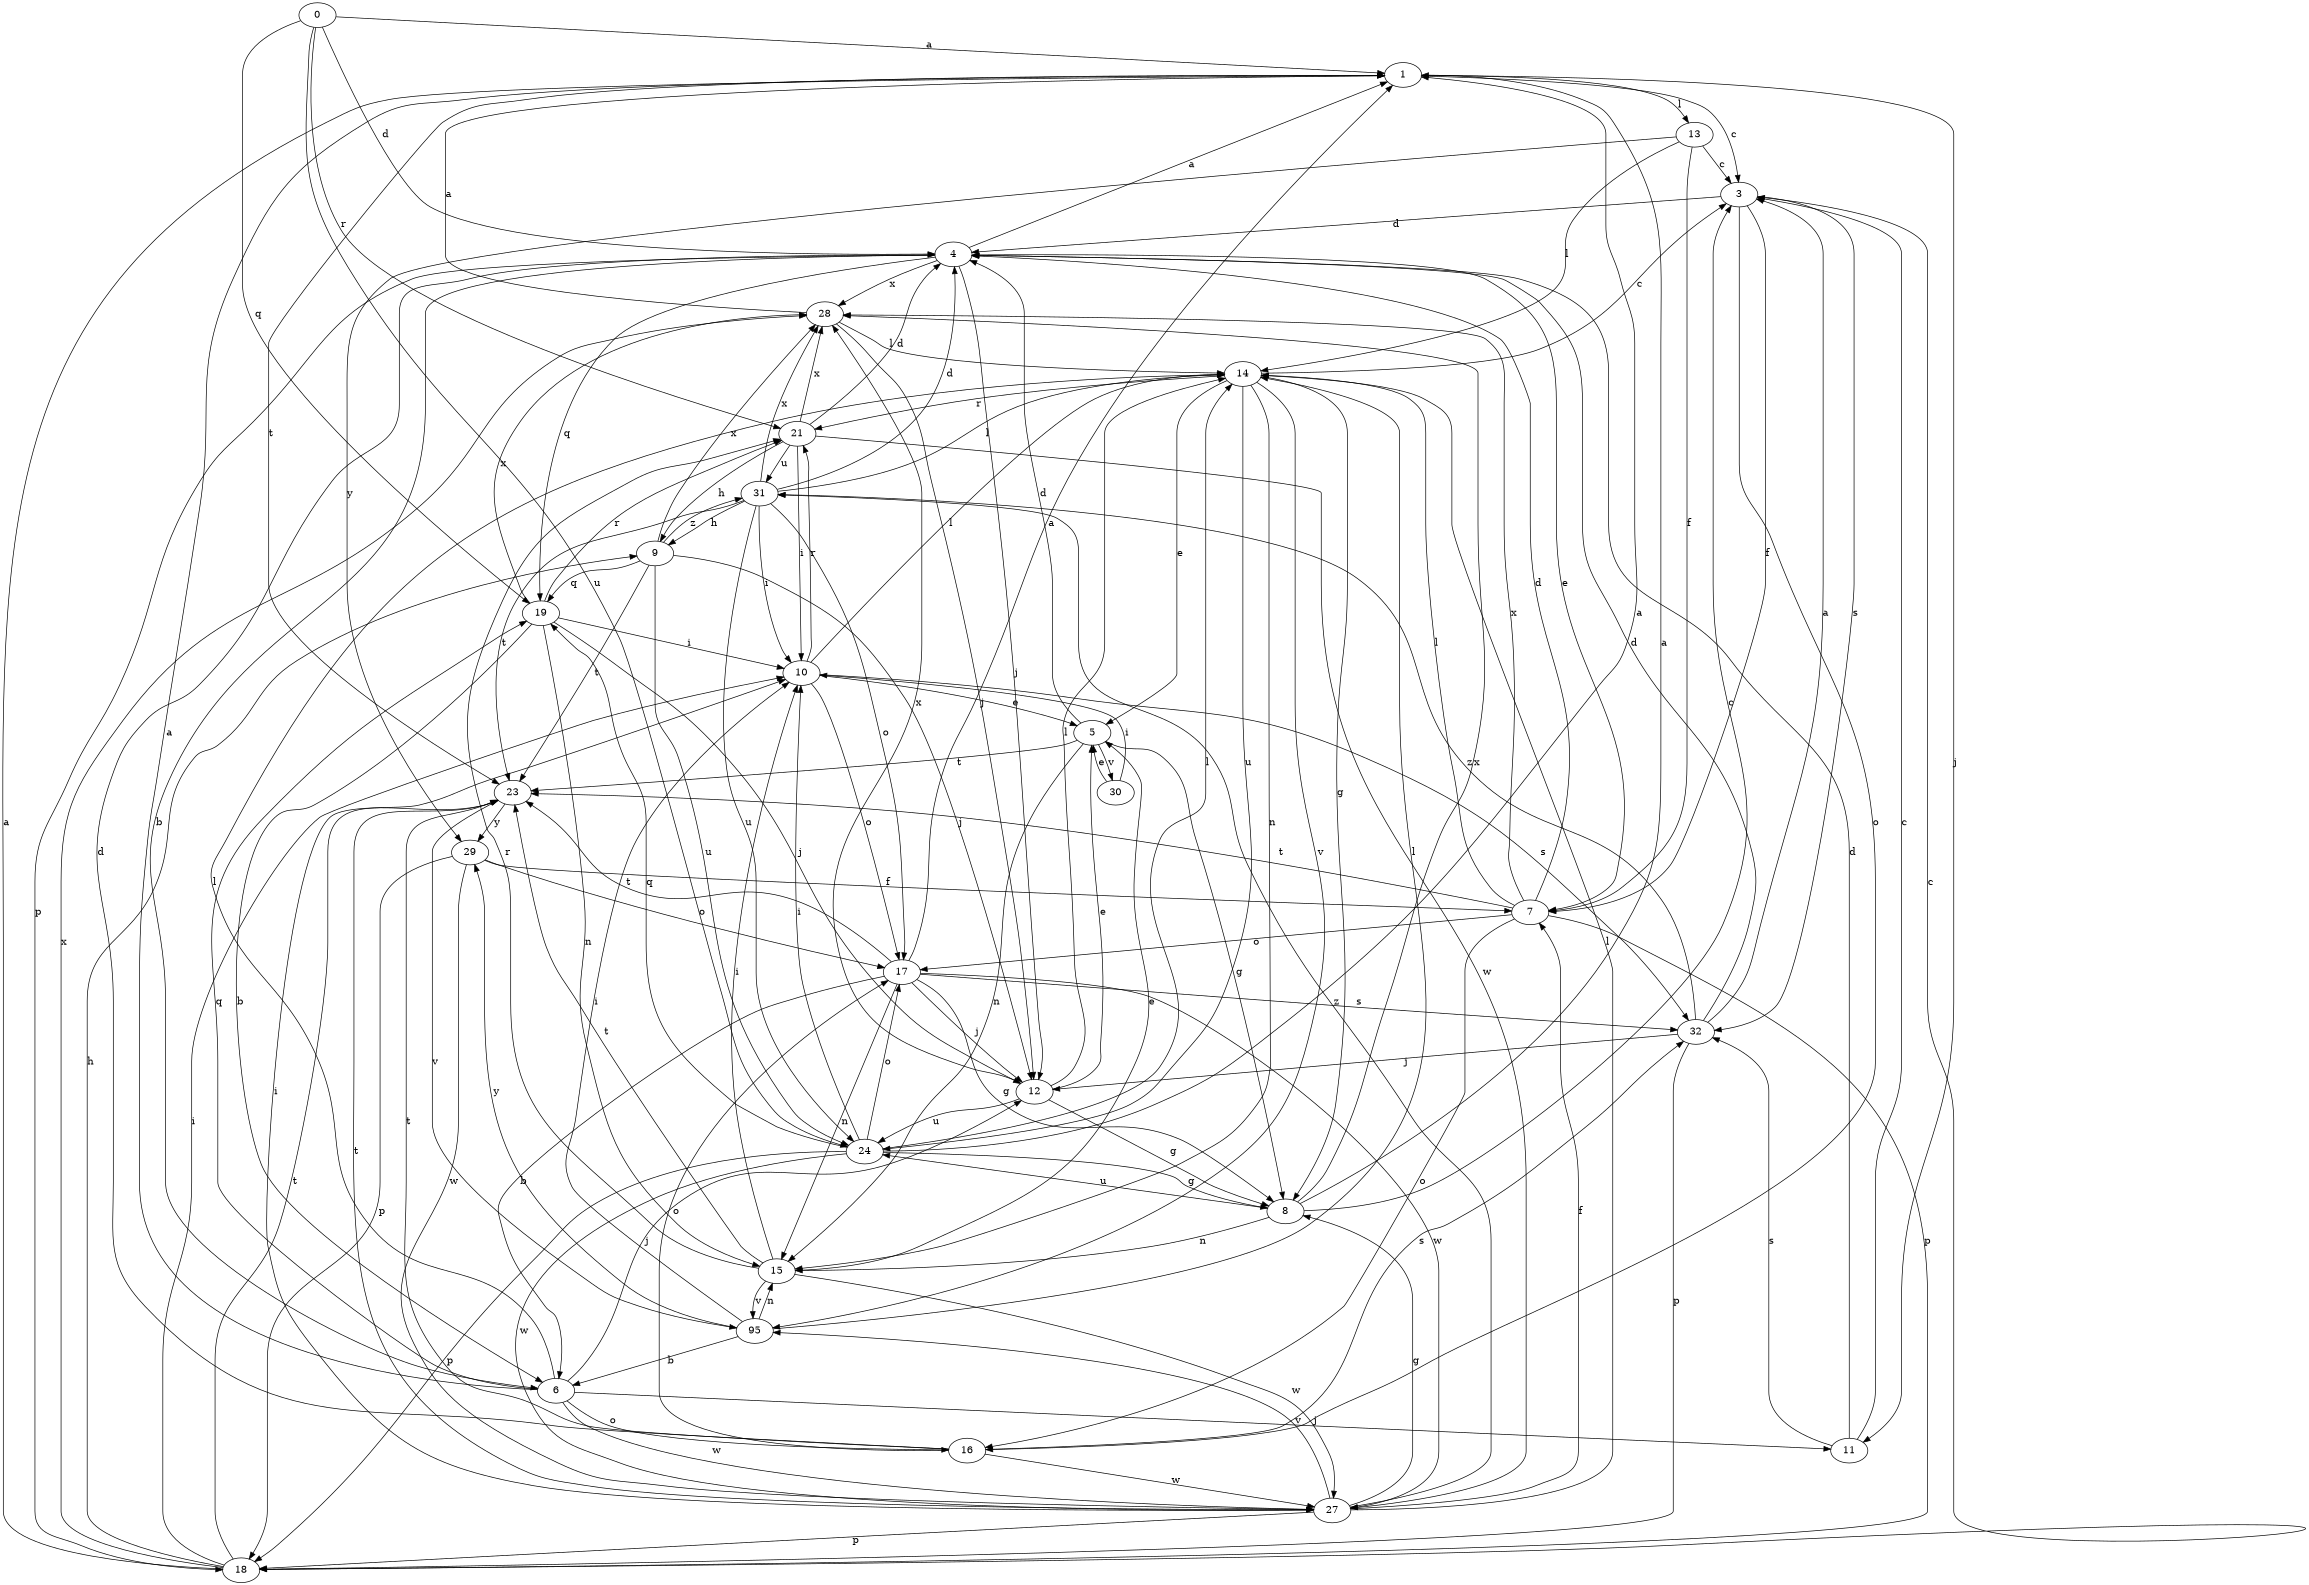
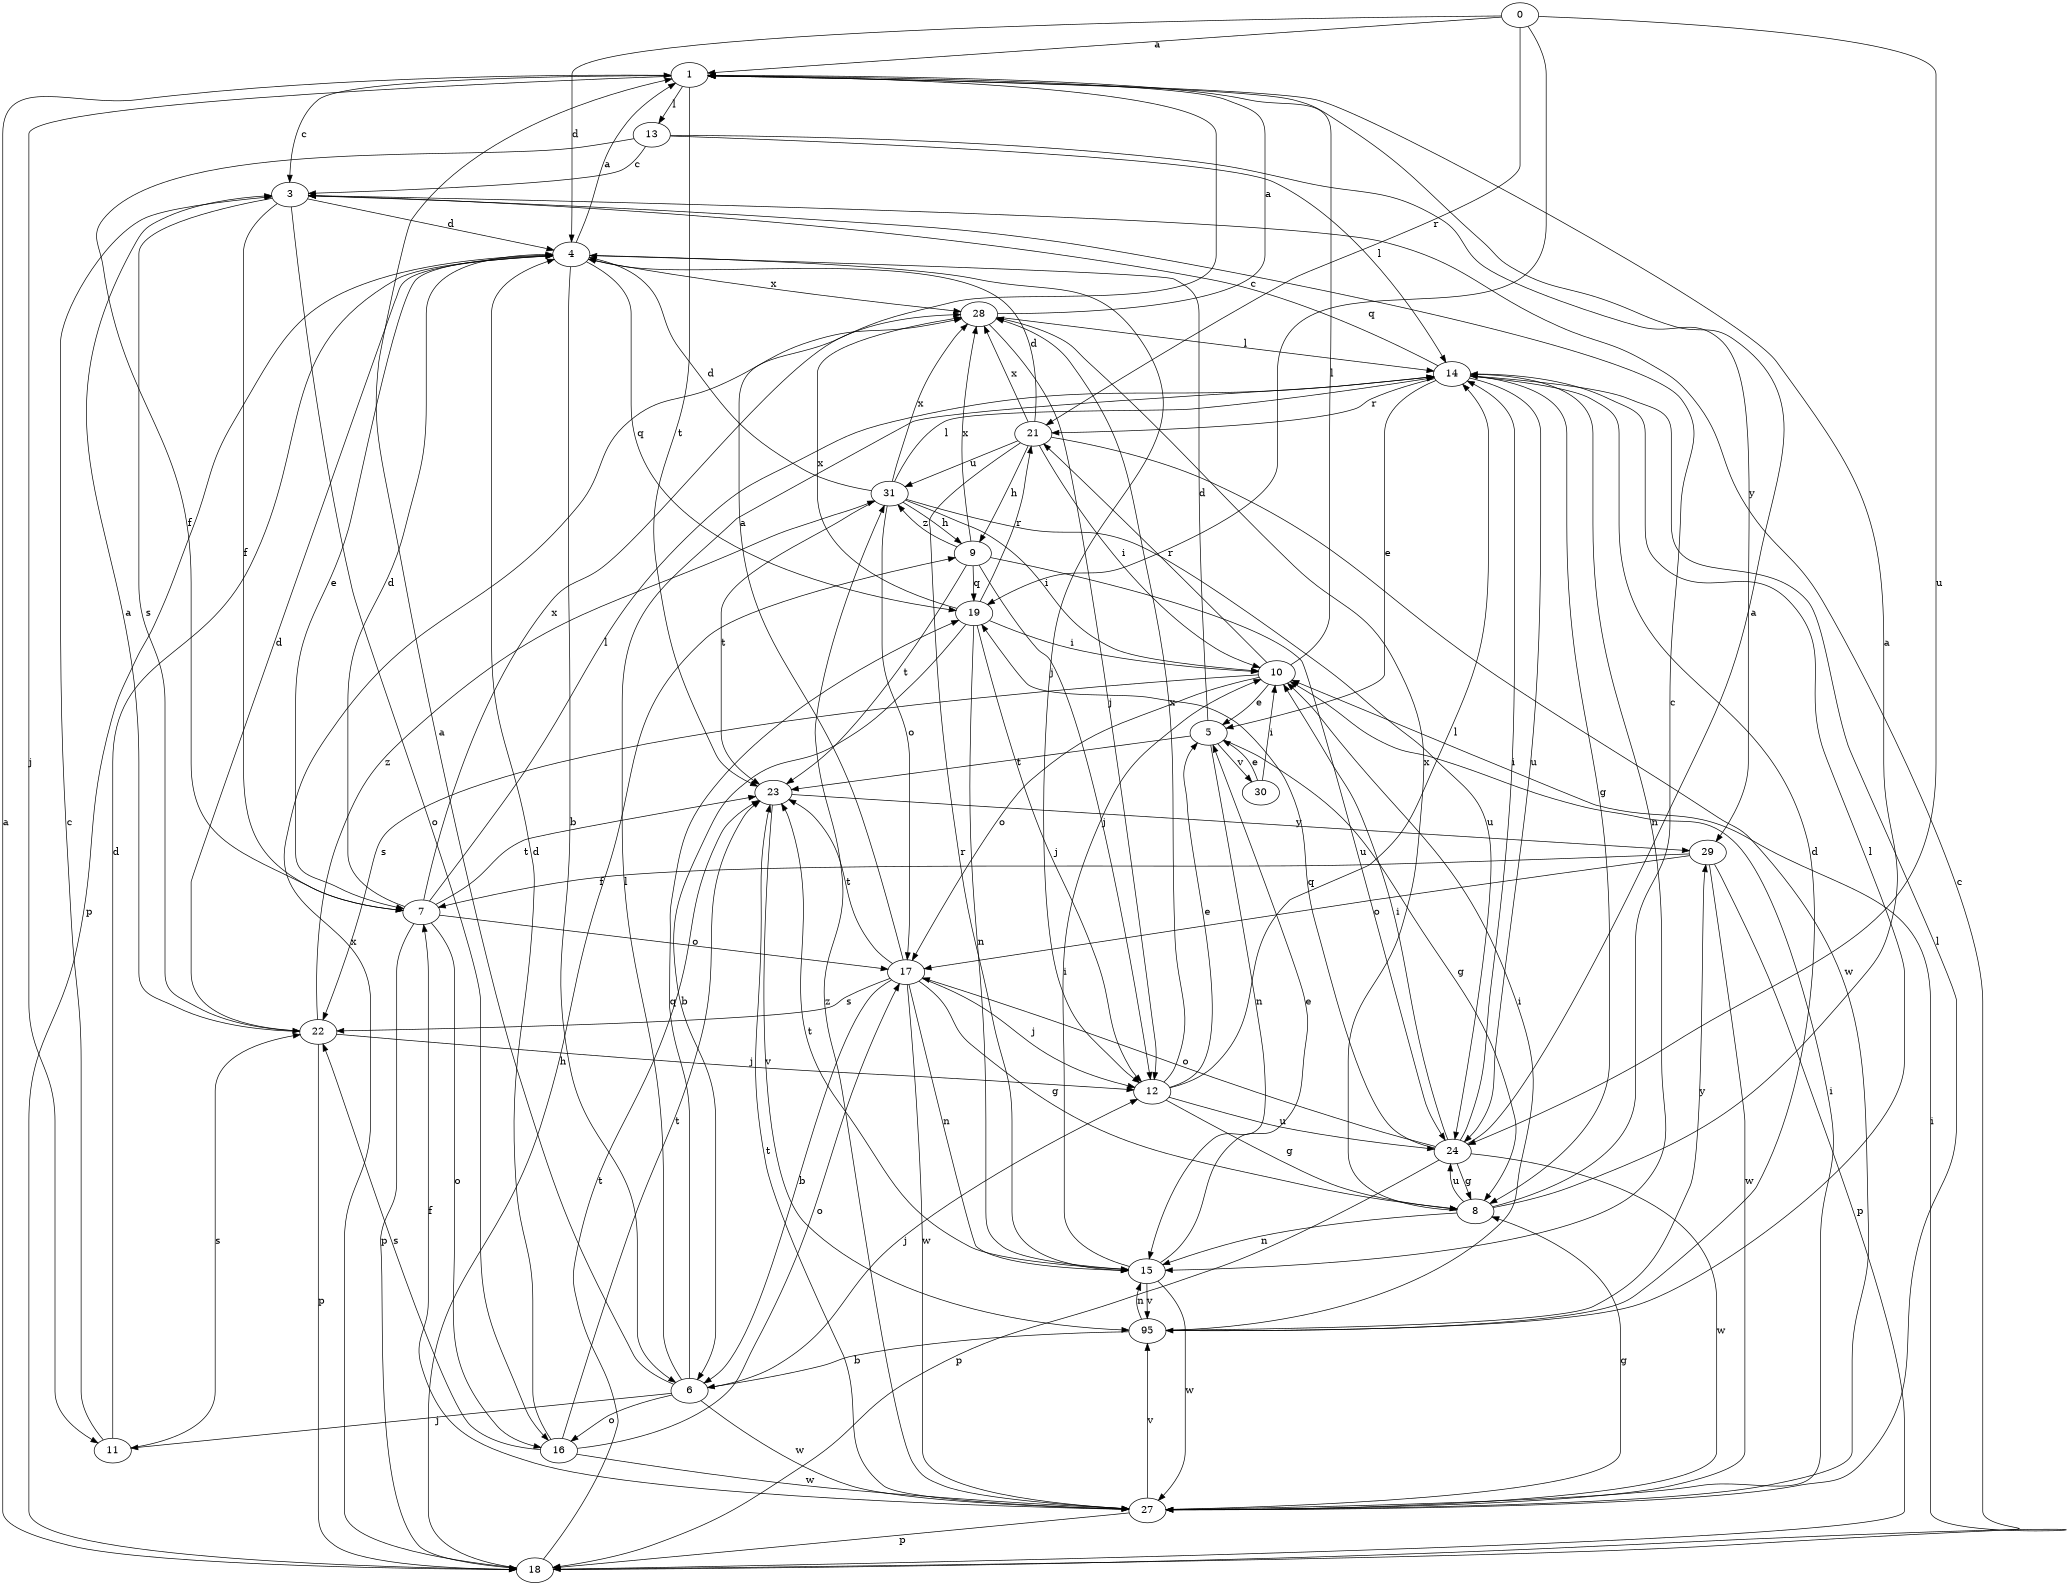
(982, 488) -> (1328, 120)
(1207, 763) -> (1514, 763)
(1321, 852) -> (1815, 852)
(501, 856) -> (959, 852)
(1696, 1032) -> (318, 1032)
